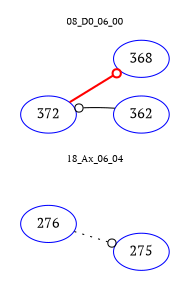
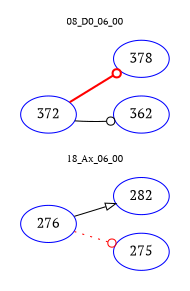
(141, 59) -> (141, 59)
(99, 108) -> (91, 121)
(95, 159) -> (95, 159)
none -> (141, 196)
(91, 237) -> (91, 237)
